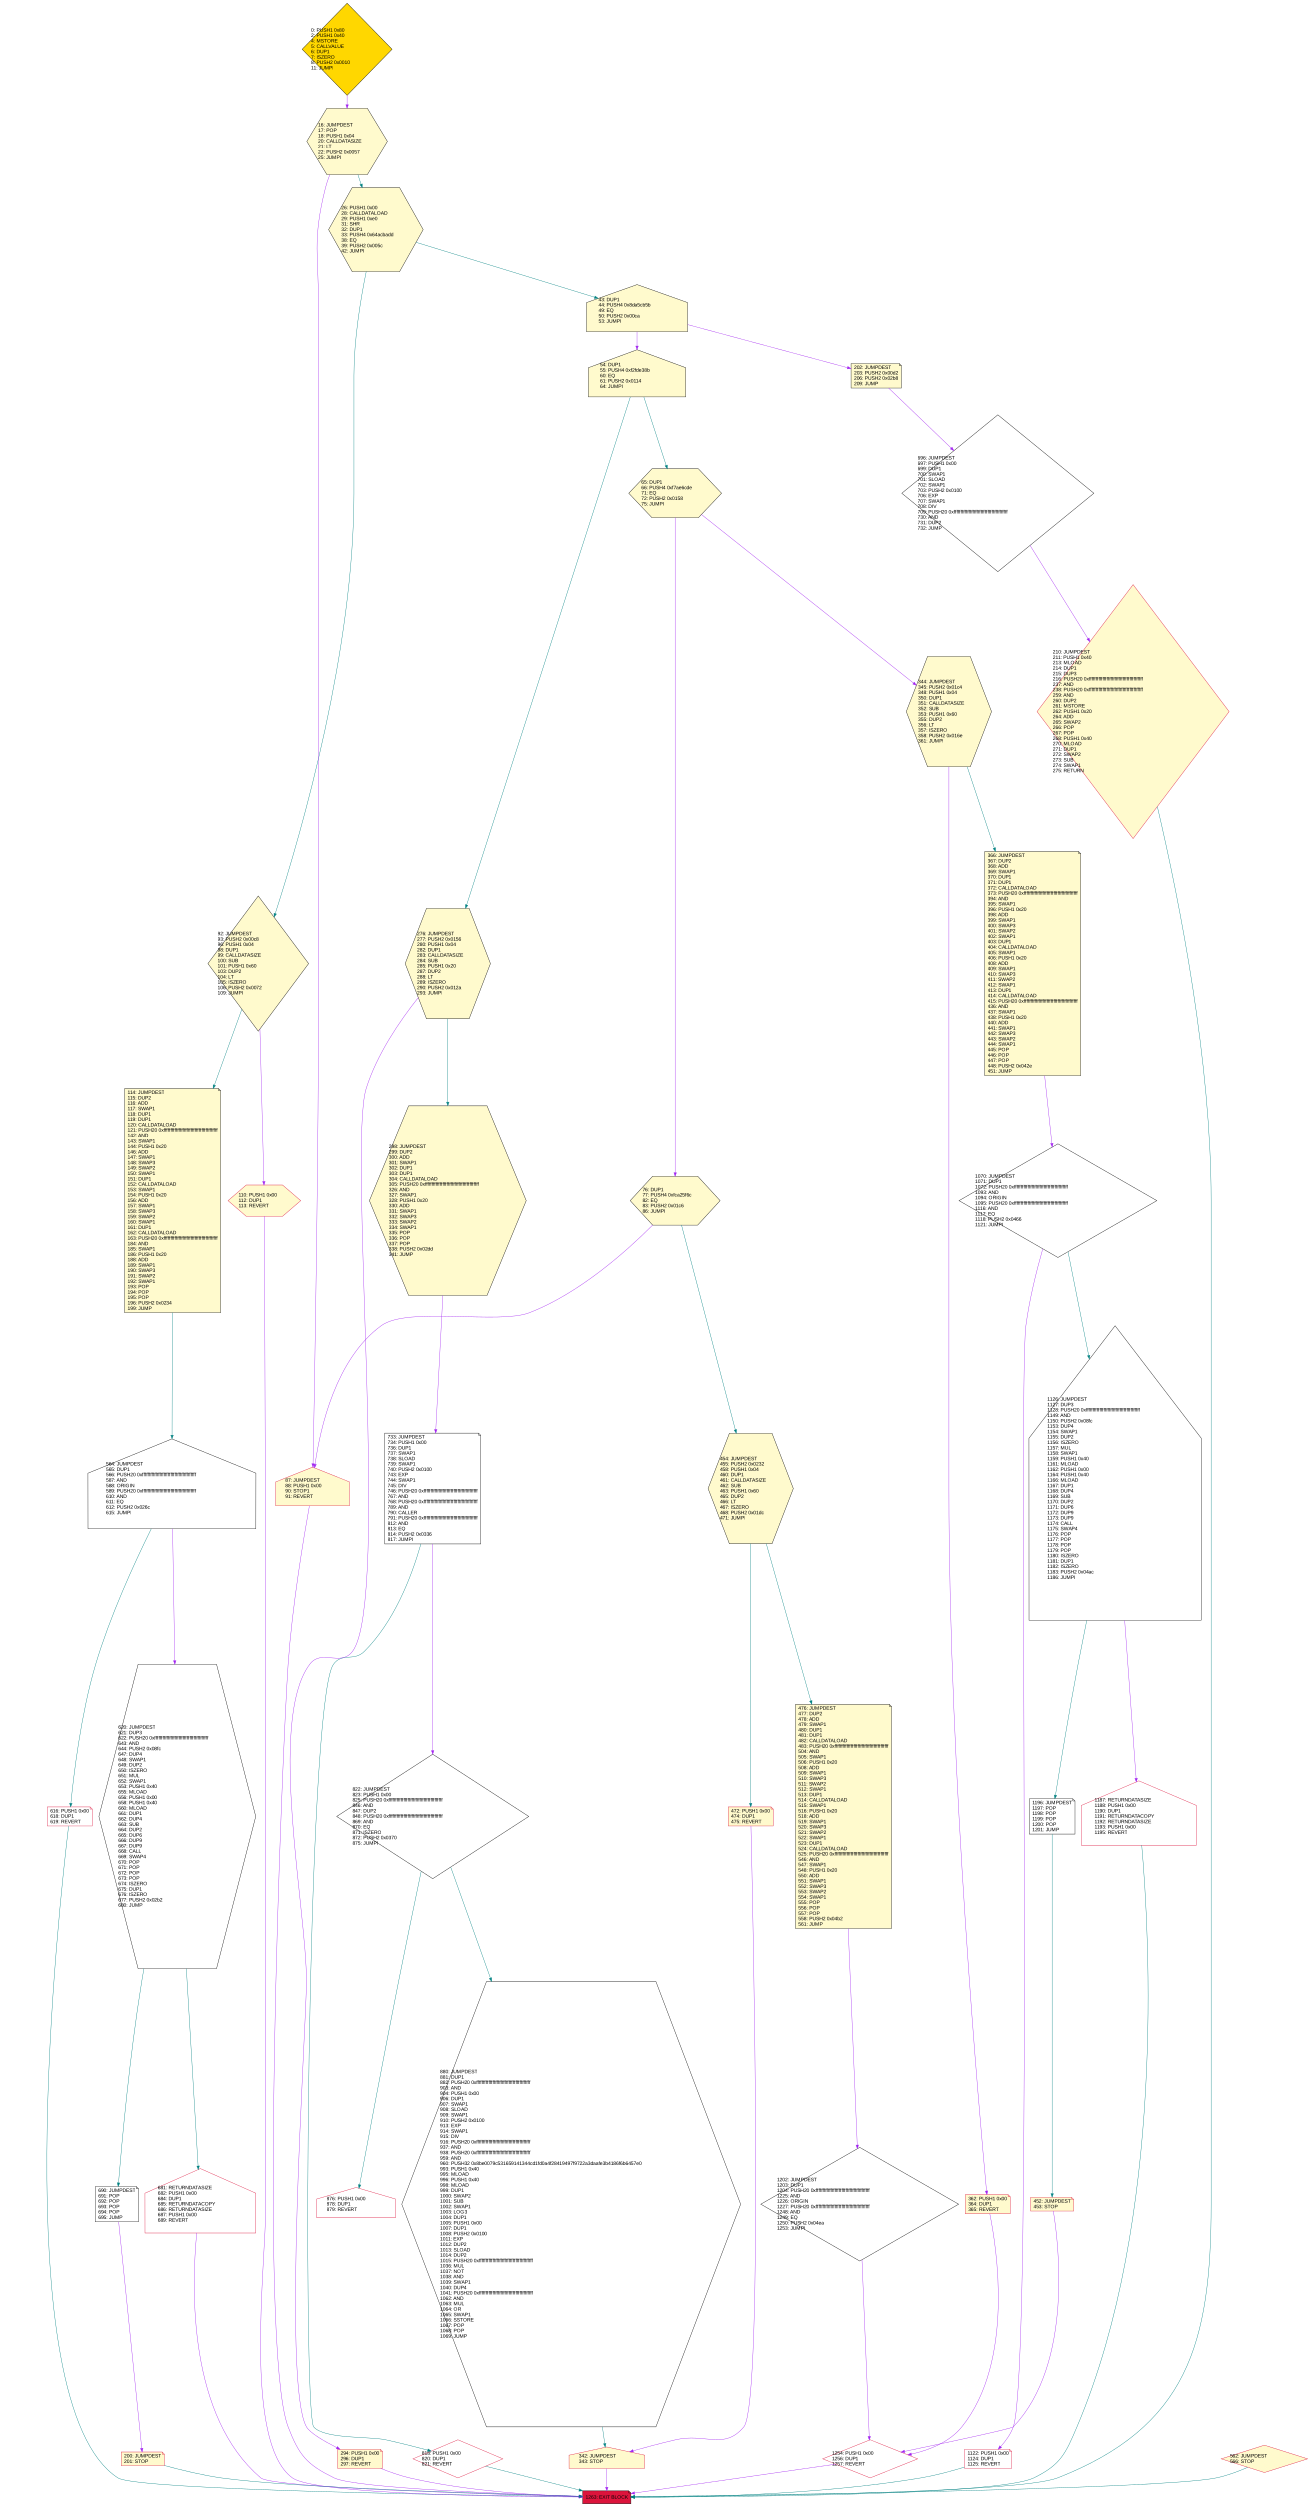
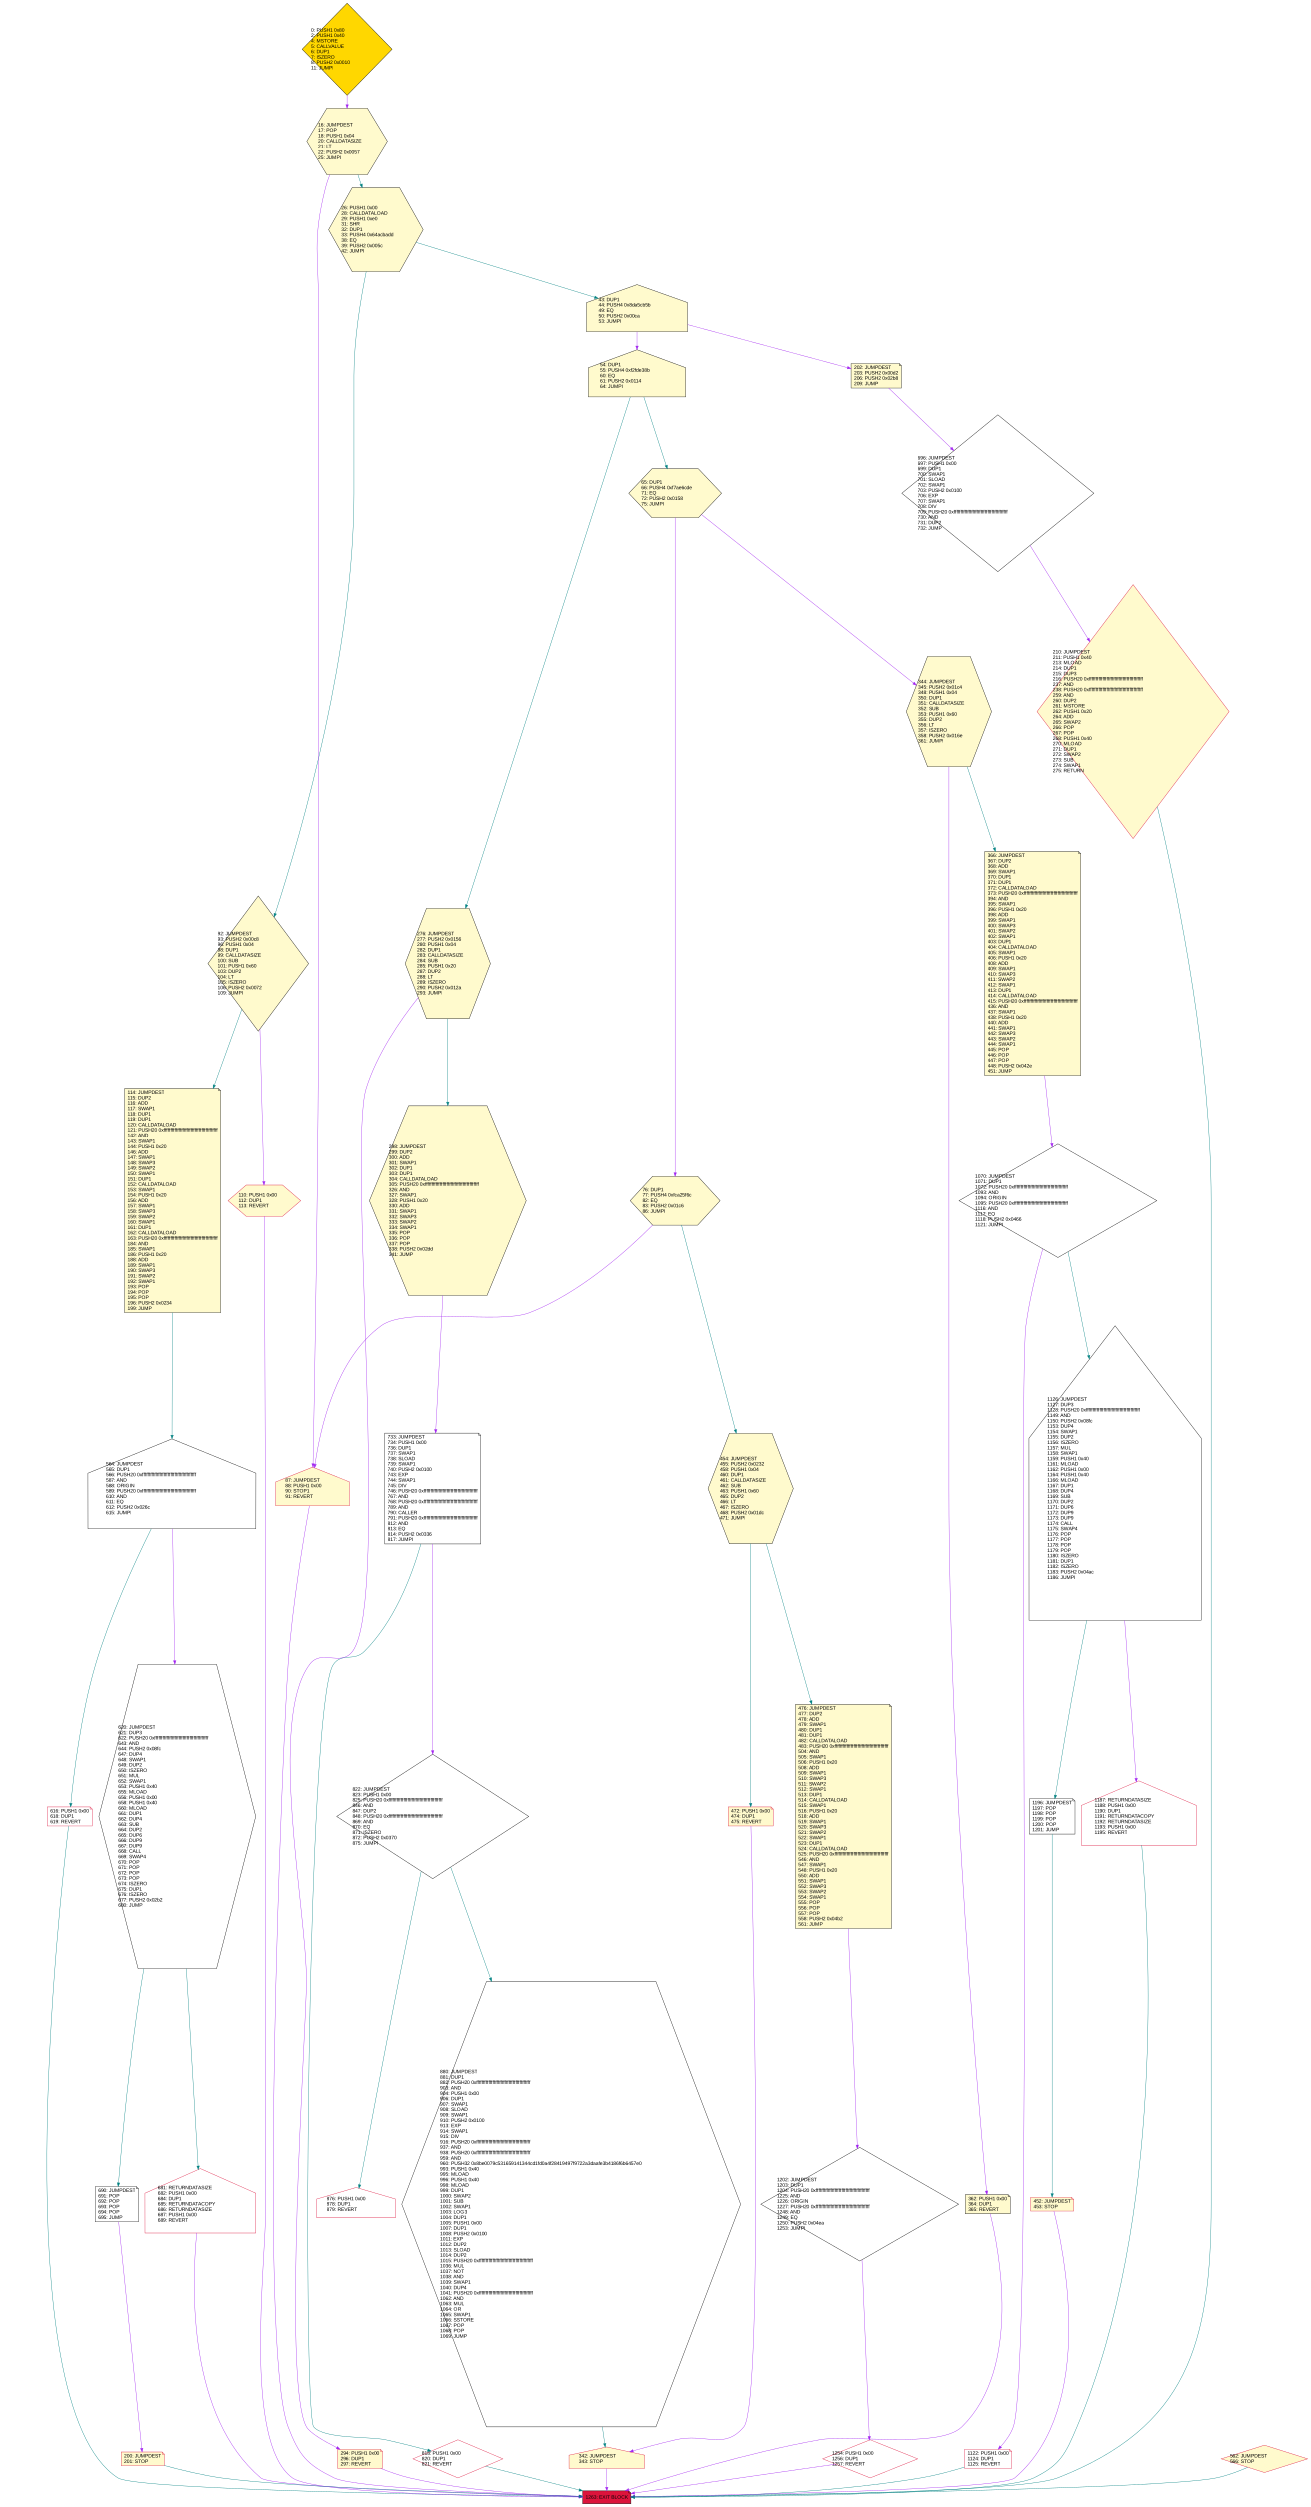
(988, 2204) -> (988, 2204)
(993, 2353) -> (905, 2439)
(1043, 2378) -> (966, 2485)
